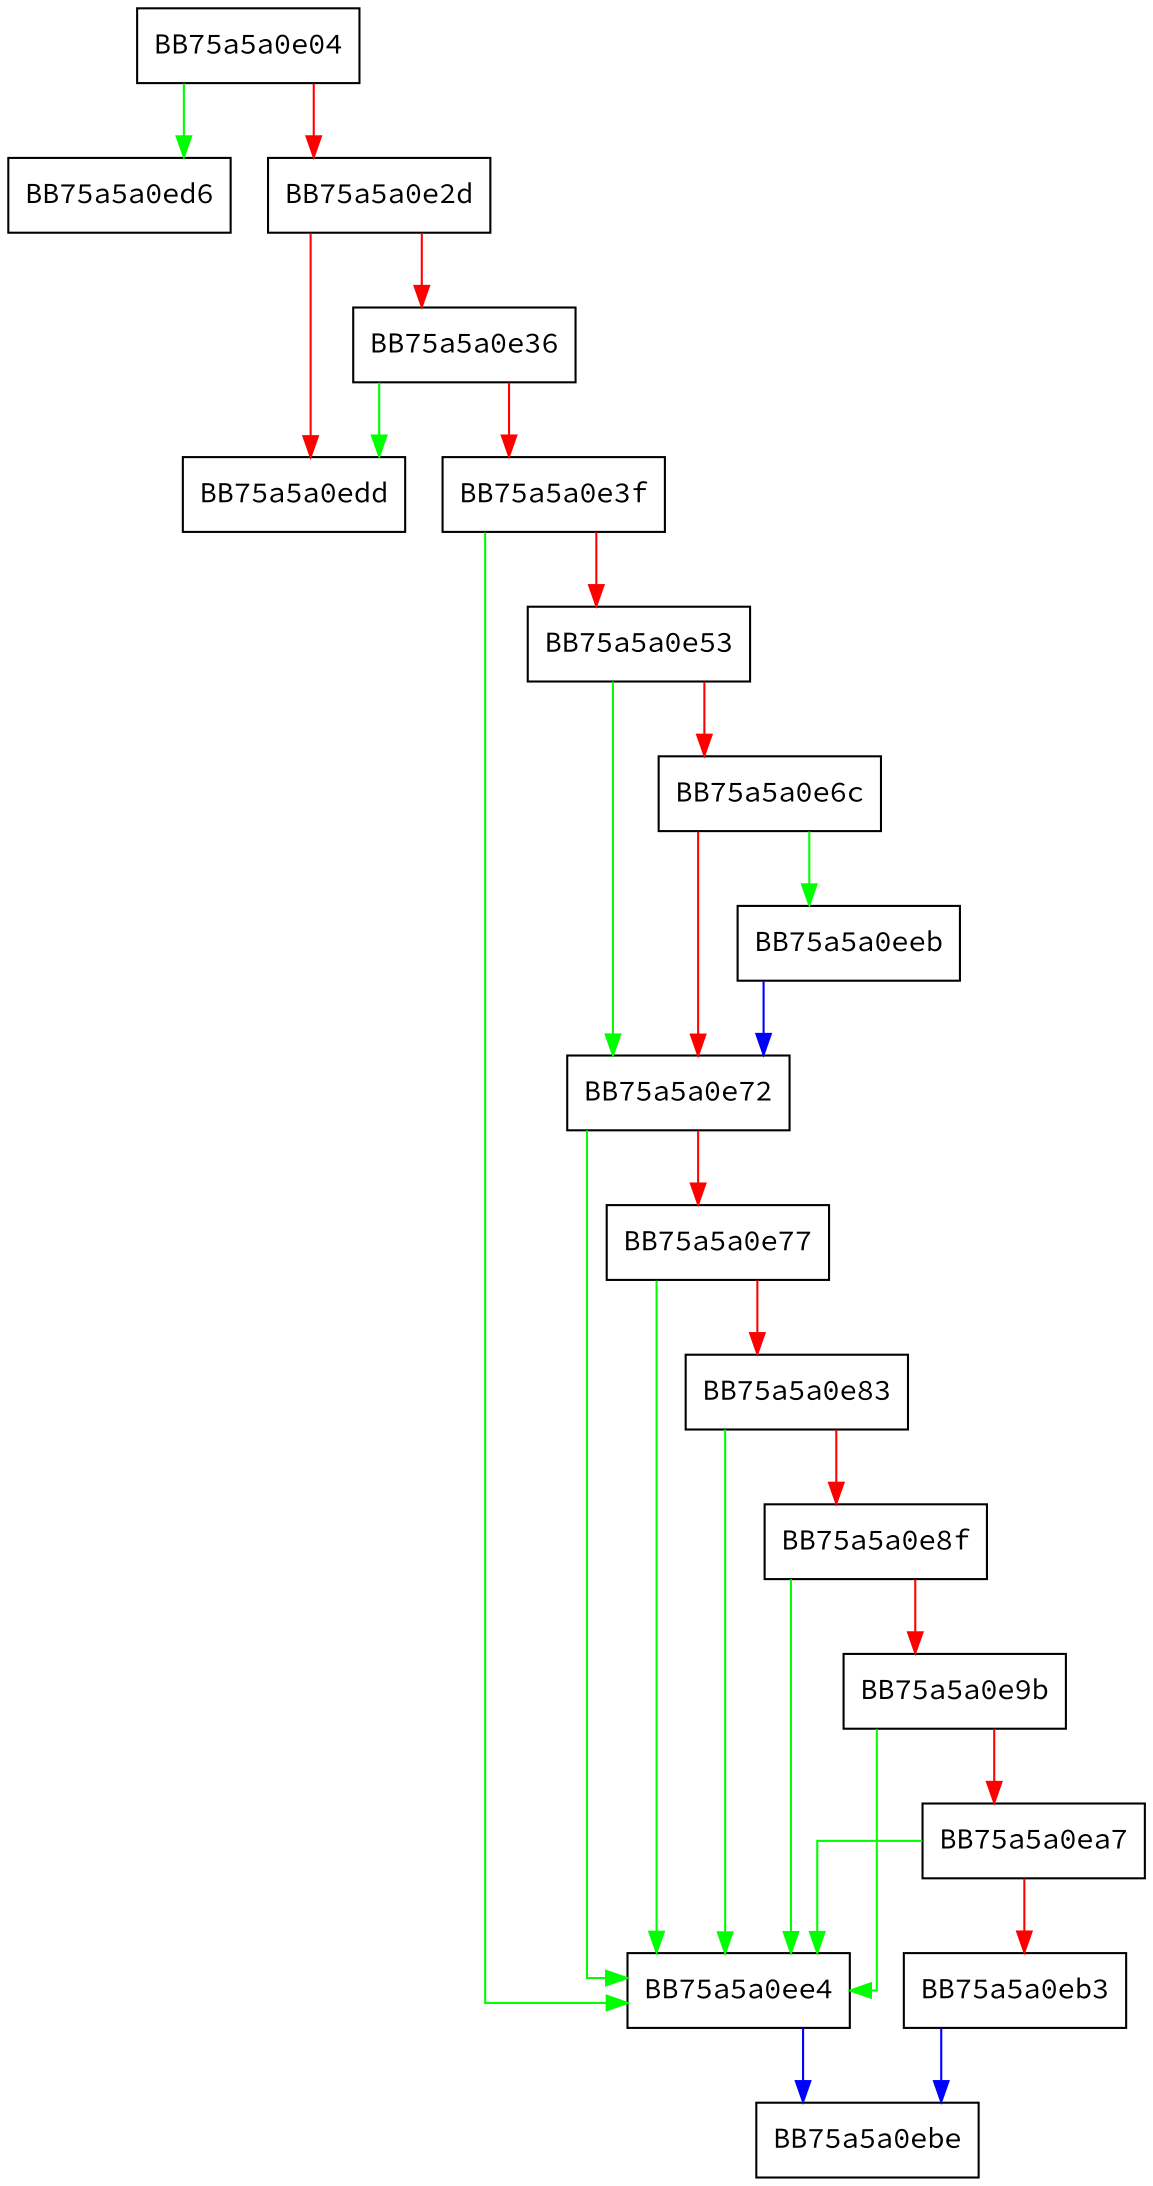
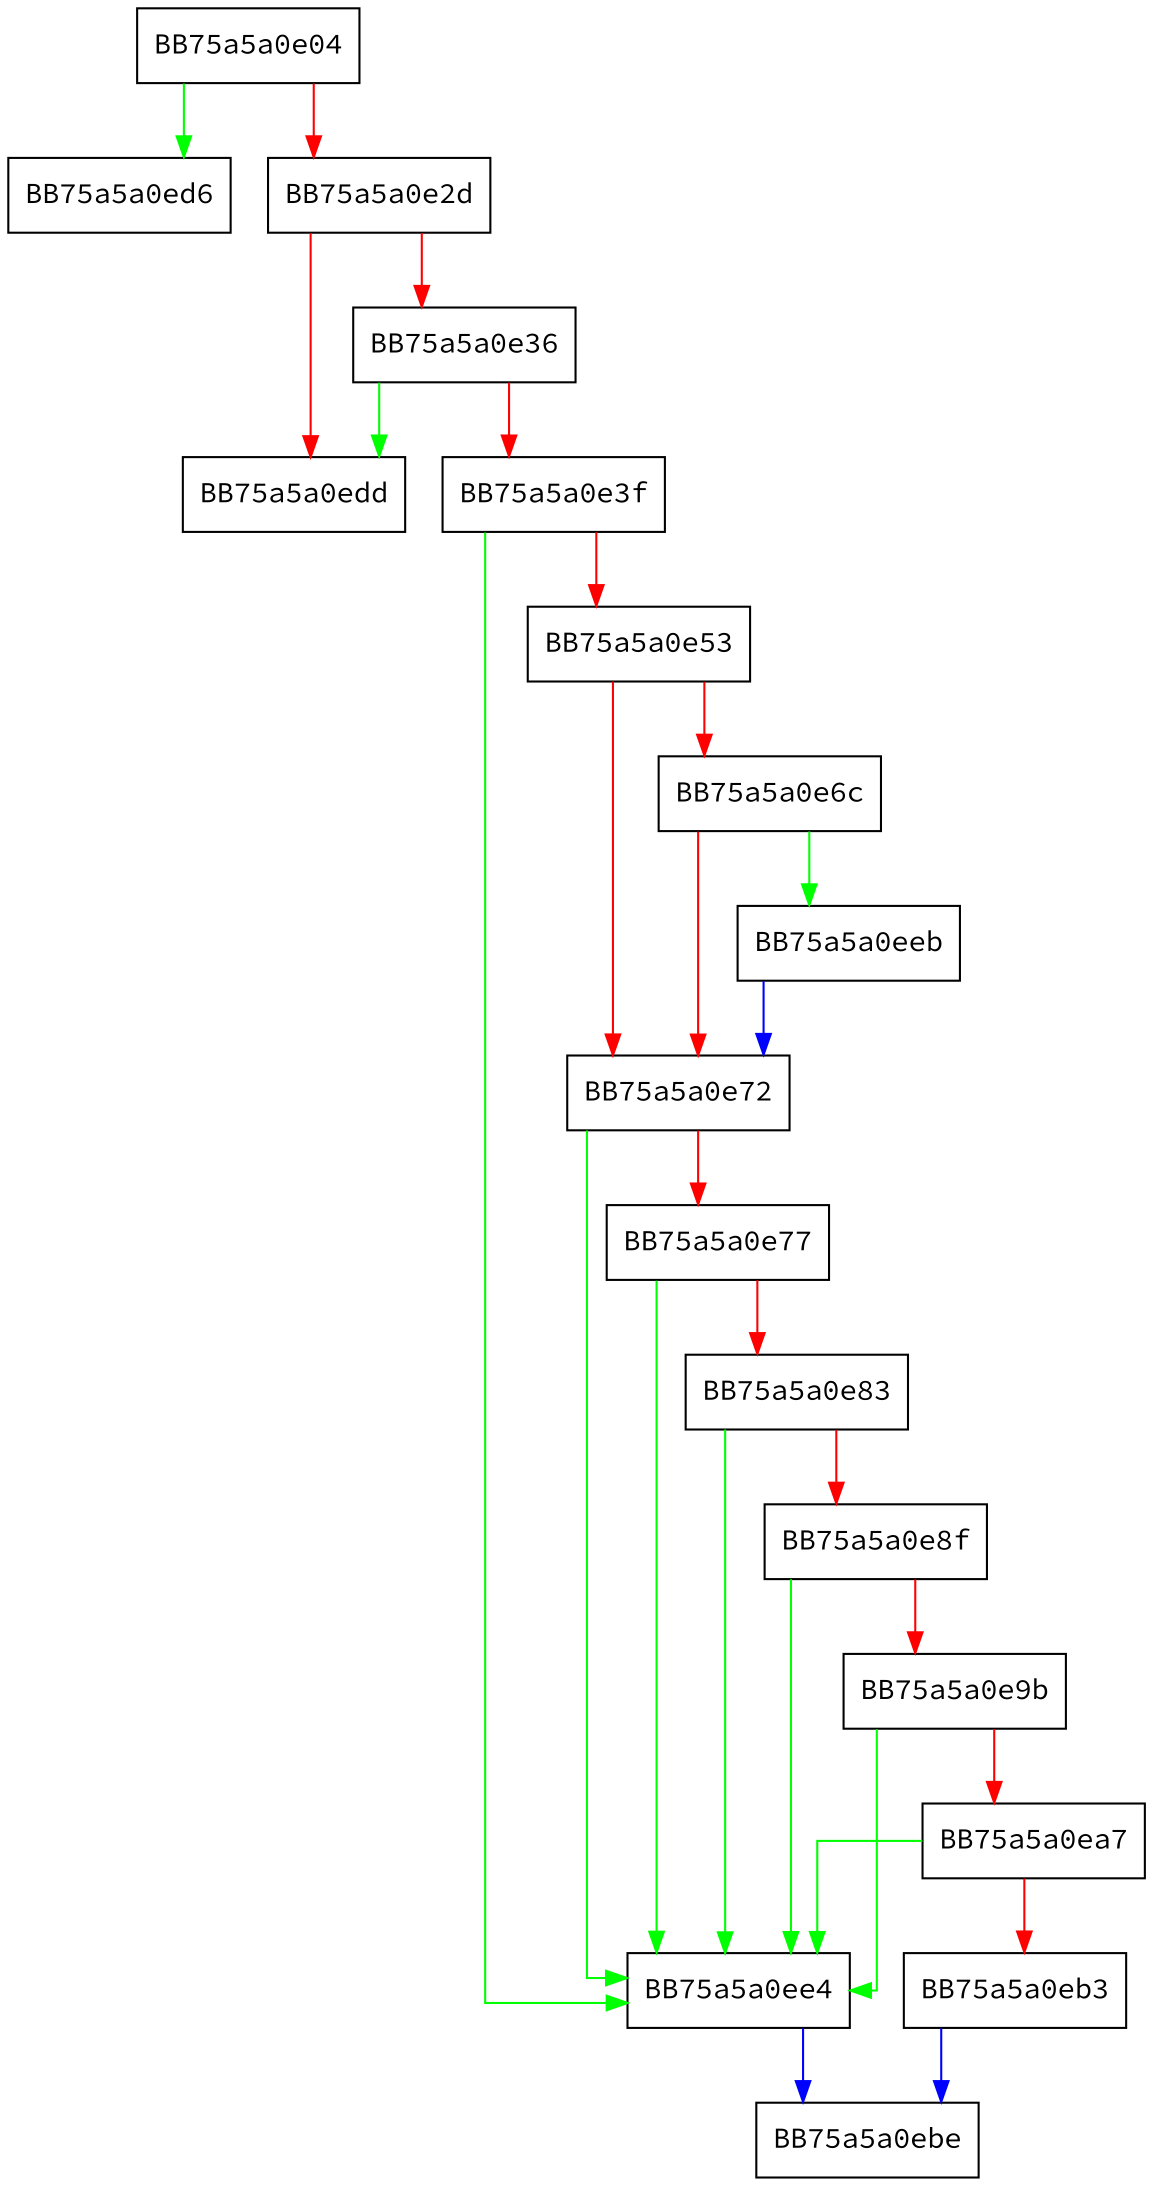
(613, 858) -> (613, 858)
